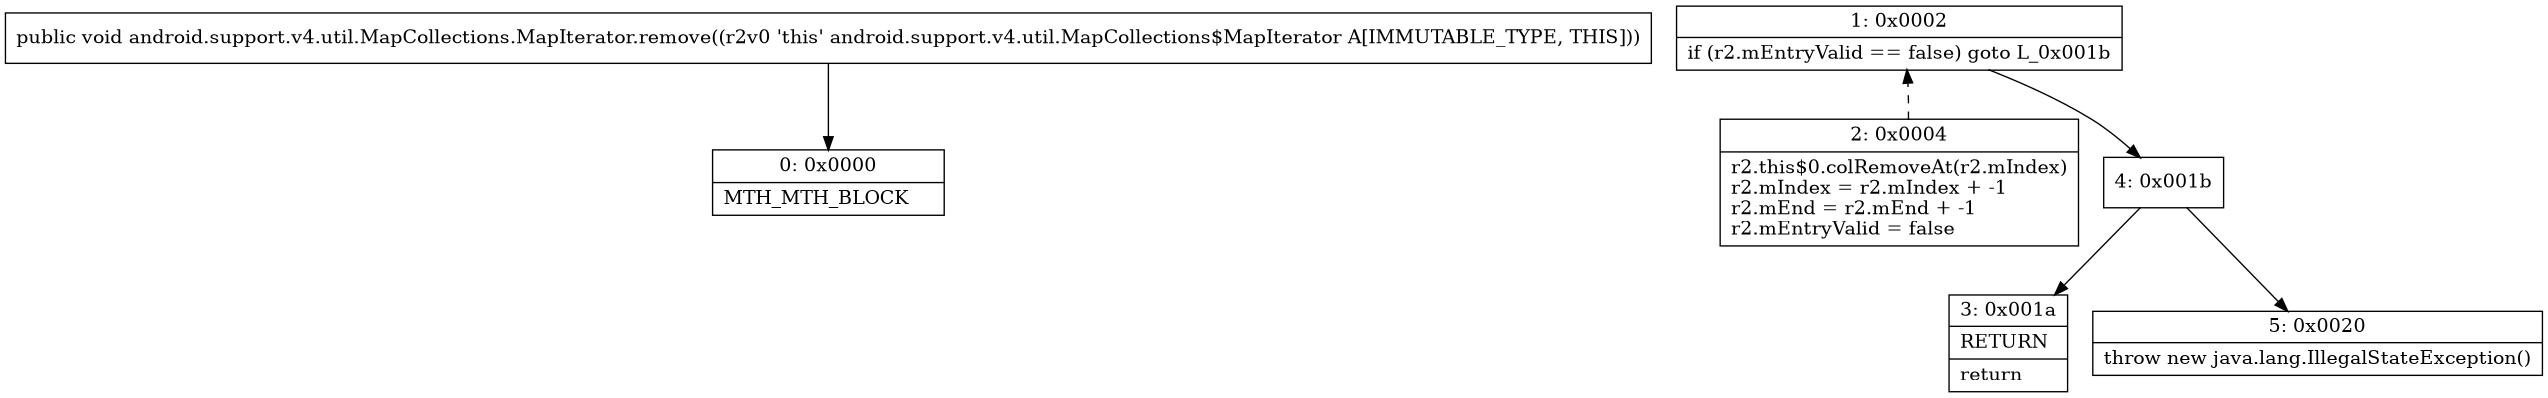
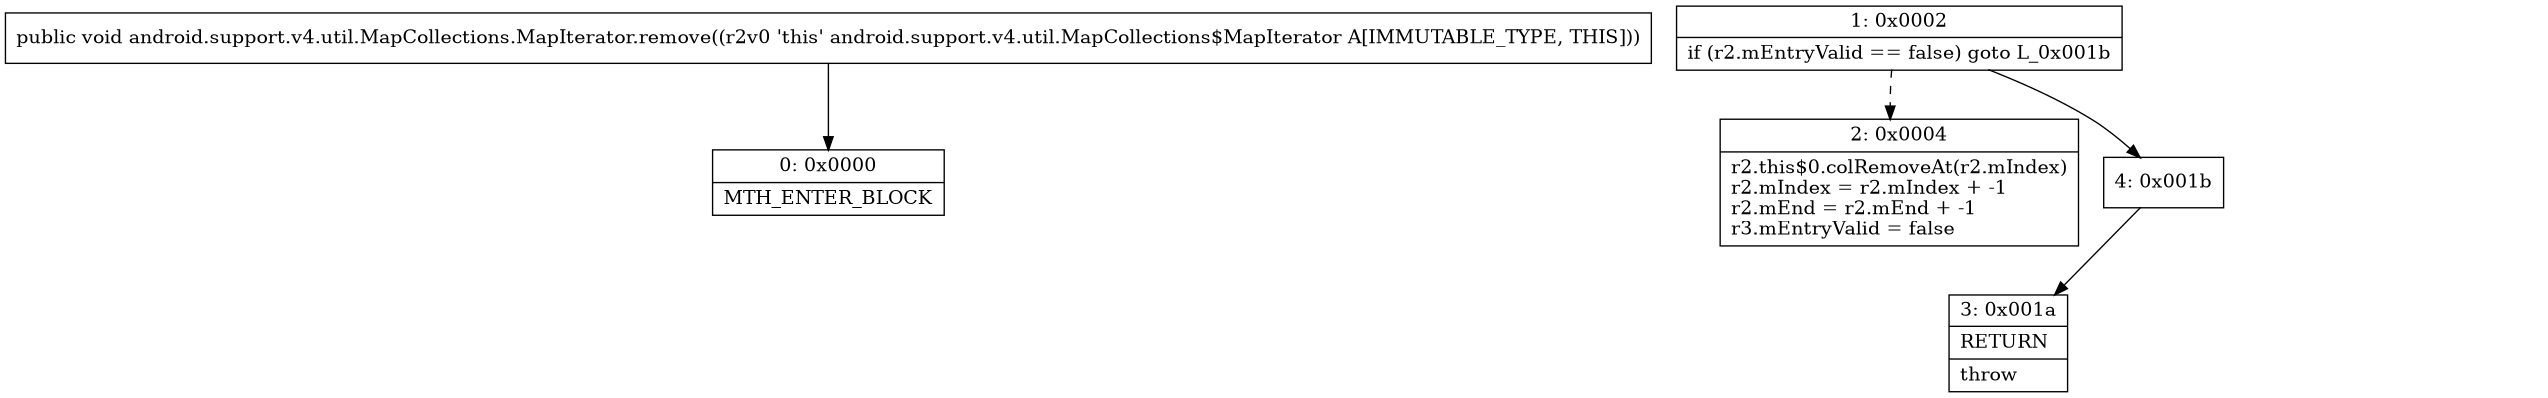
(1908, 102) -> (1891, 88)
(816, 198) -> (828, 198)
(1843, 229) -> (1843, 229)
(2318, 343) -> none
(1991, 375) -> (1989, 375)
